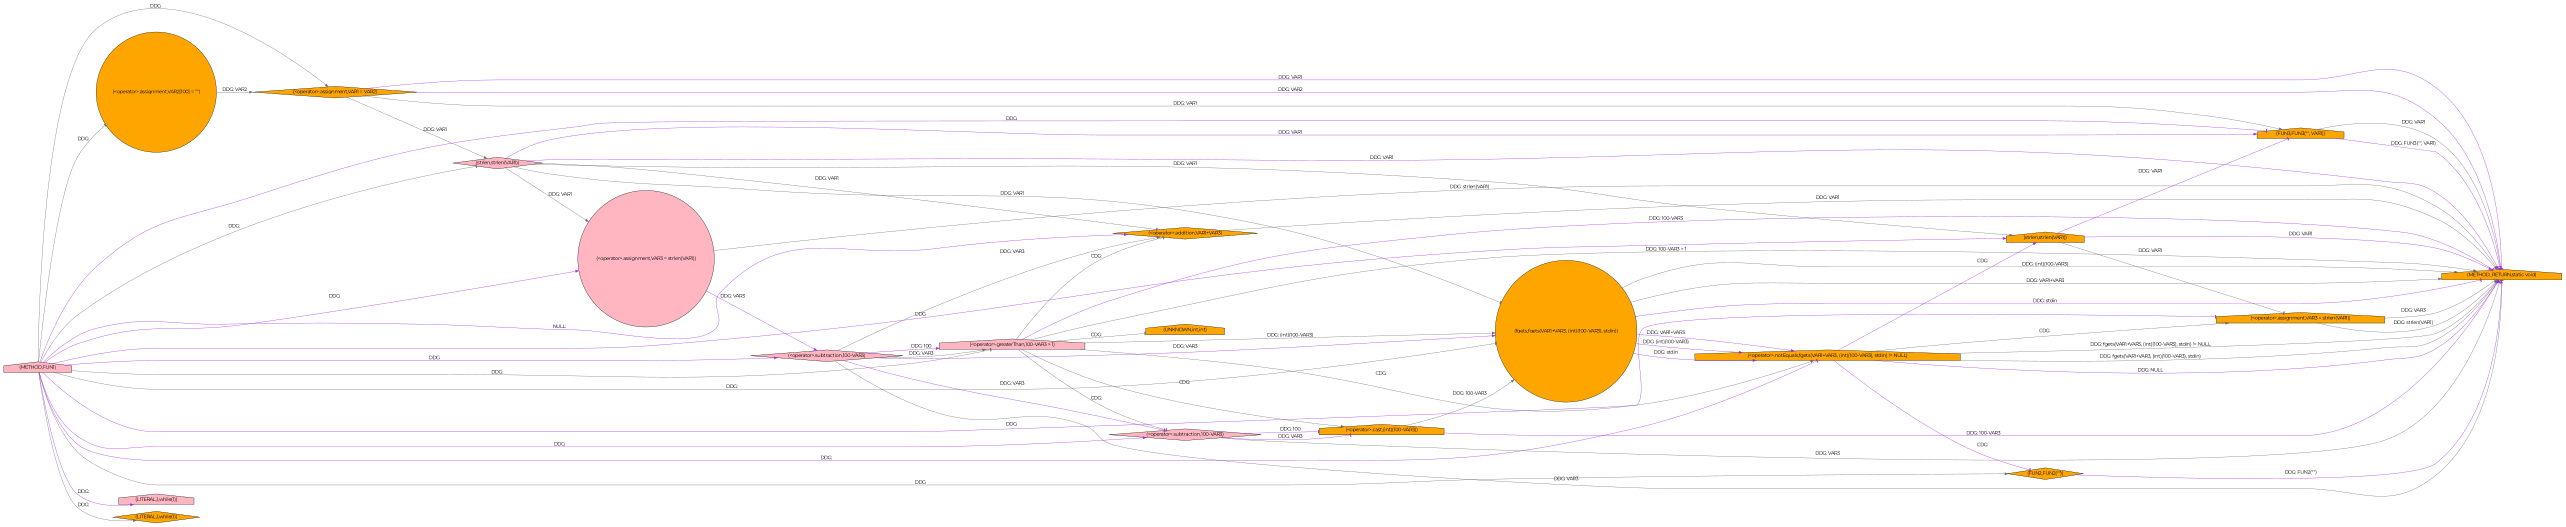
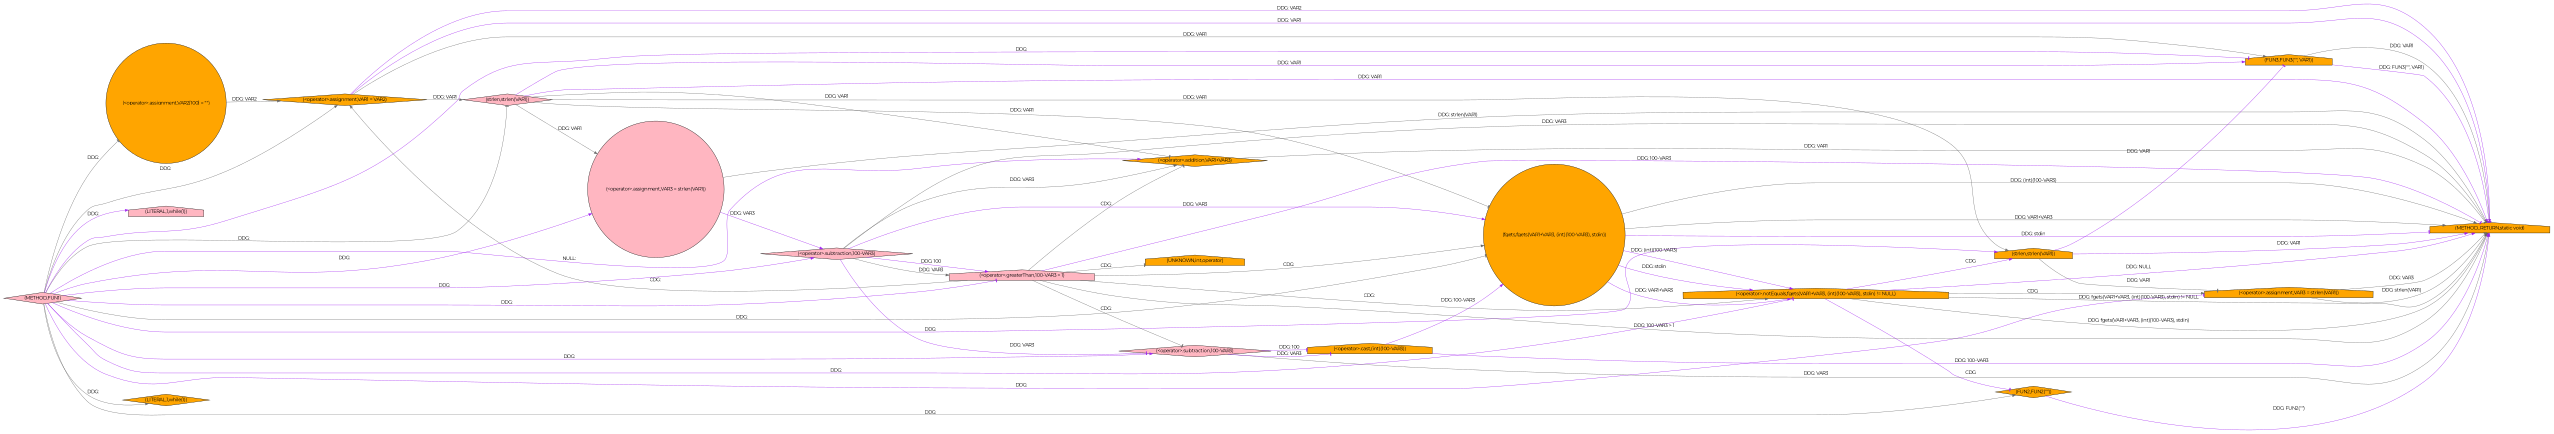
(1869, 201) -> (1874, 150)
(1185, 330) -> (1195, 261)
(1290, 335) -> (1289, 265)
(38, 368) -> (43, 298)
(531, 375) -> (532, 305)
(1178, 402) -> (629, 287)
(1460, 409) -> (1440, 323)
